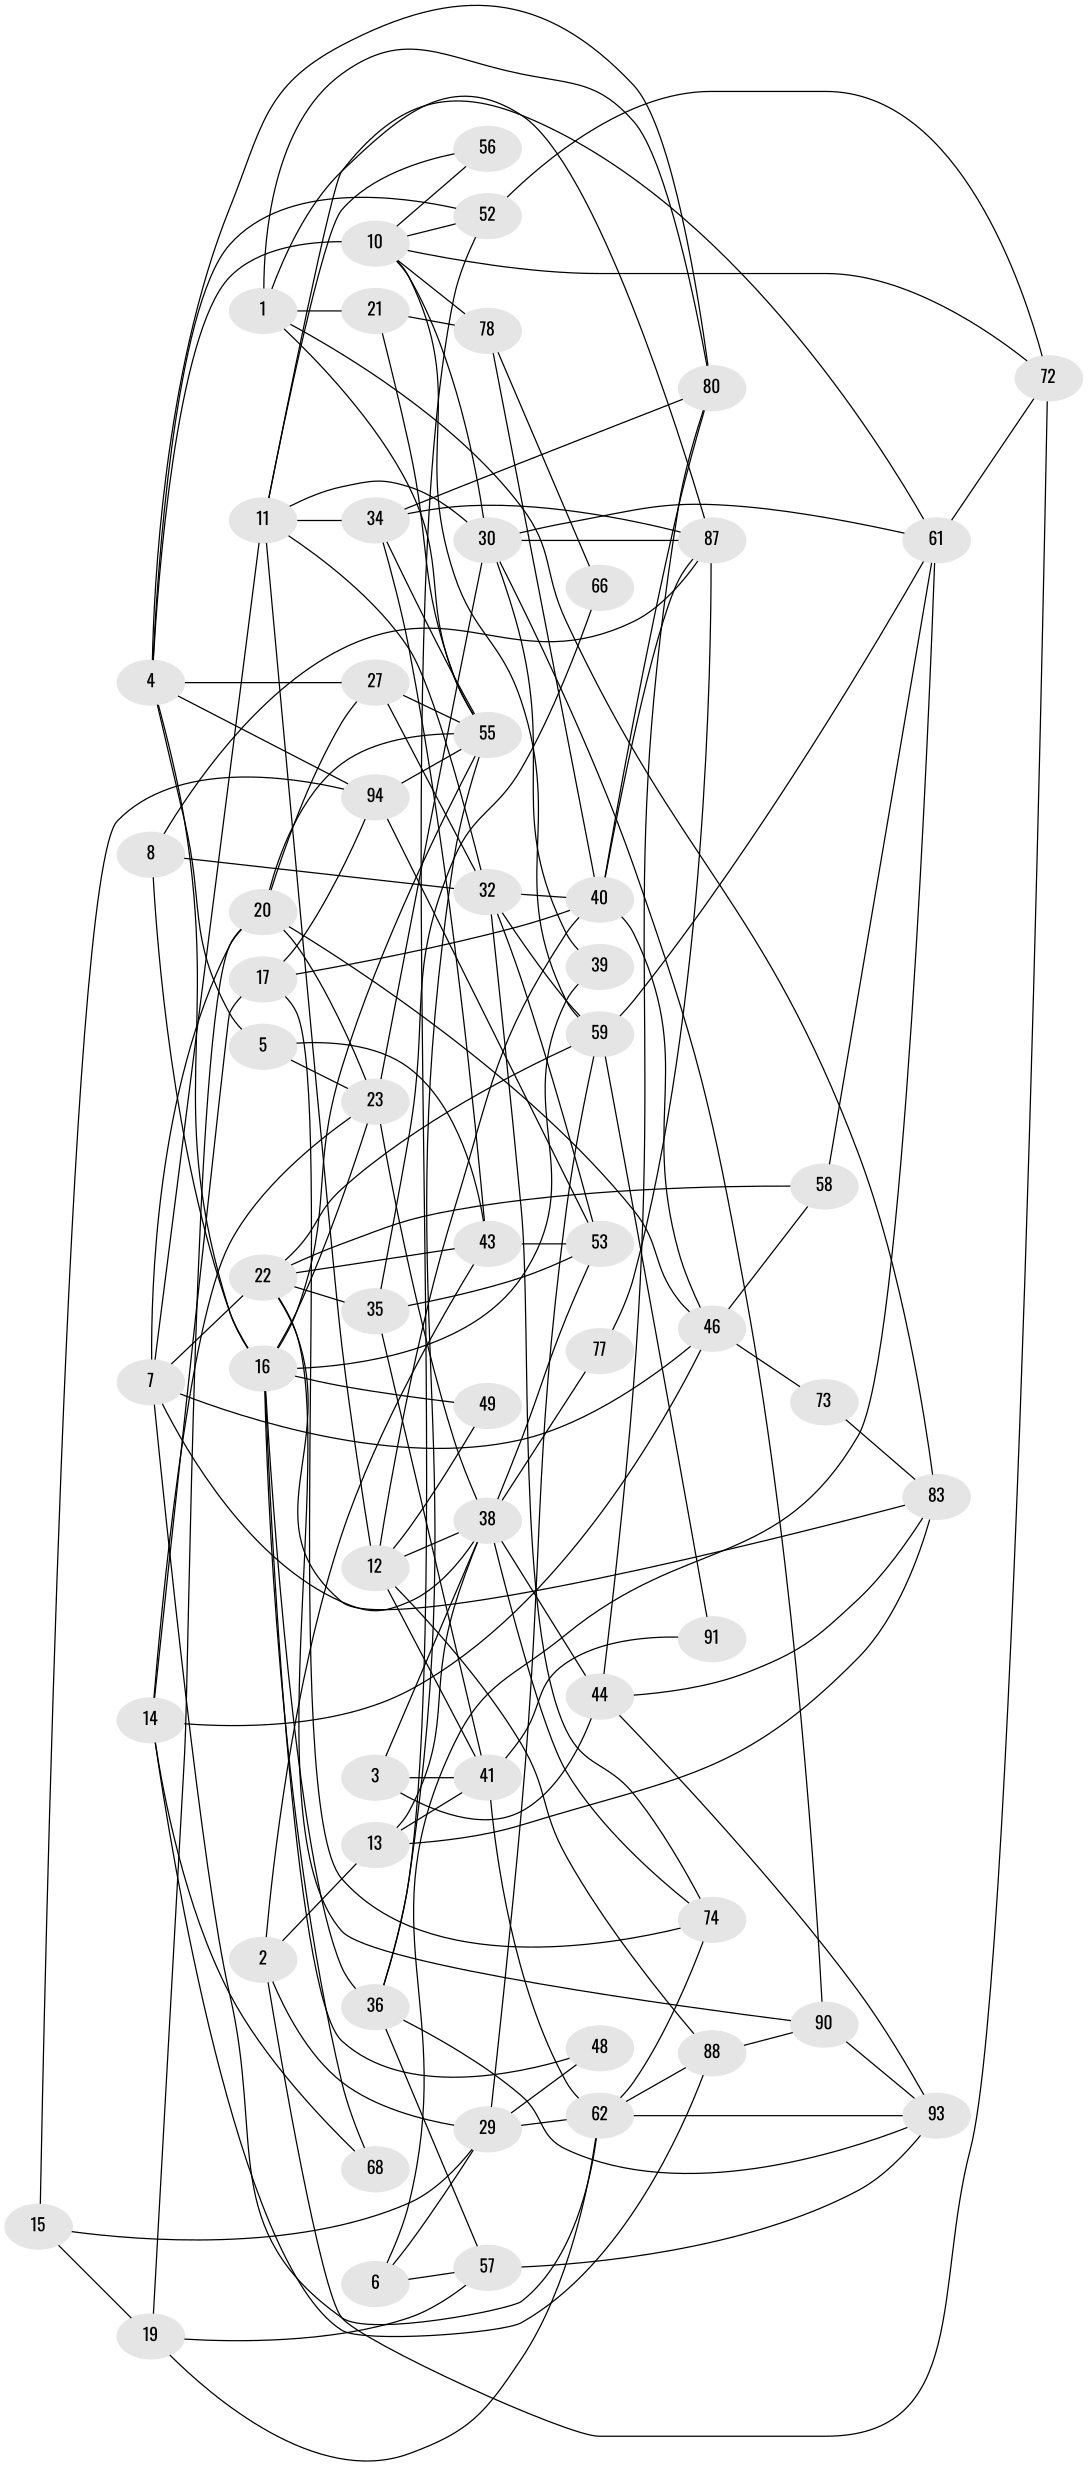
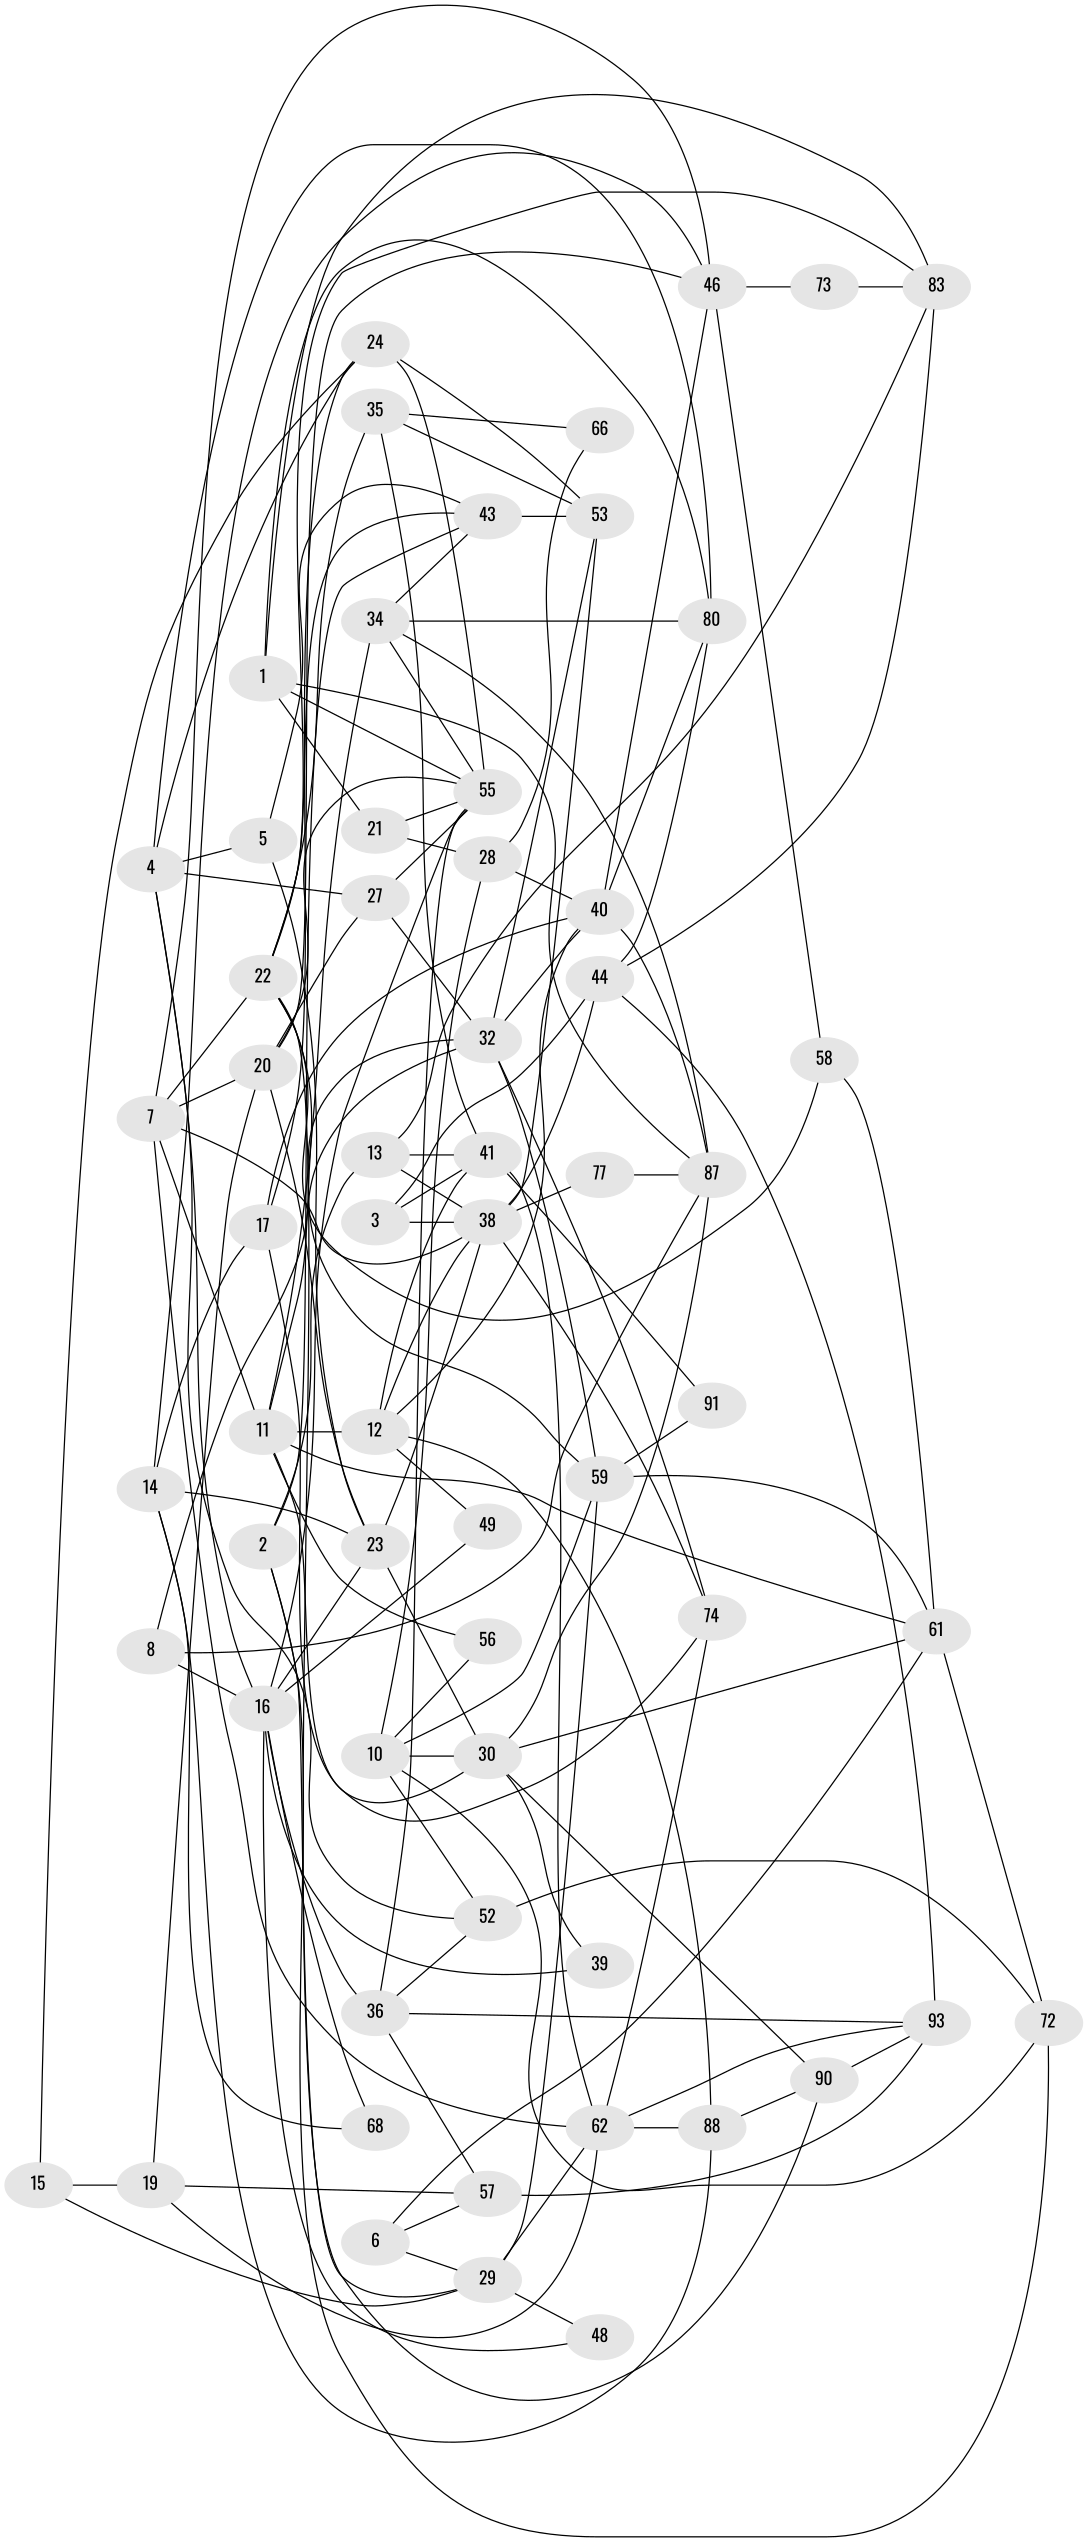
(203, 330) -> none
(488, 331) -> (488, 859)
(375, 797) -> (375, 344)
